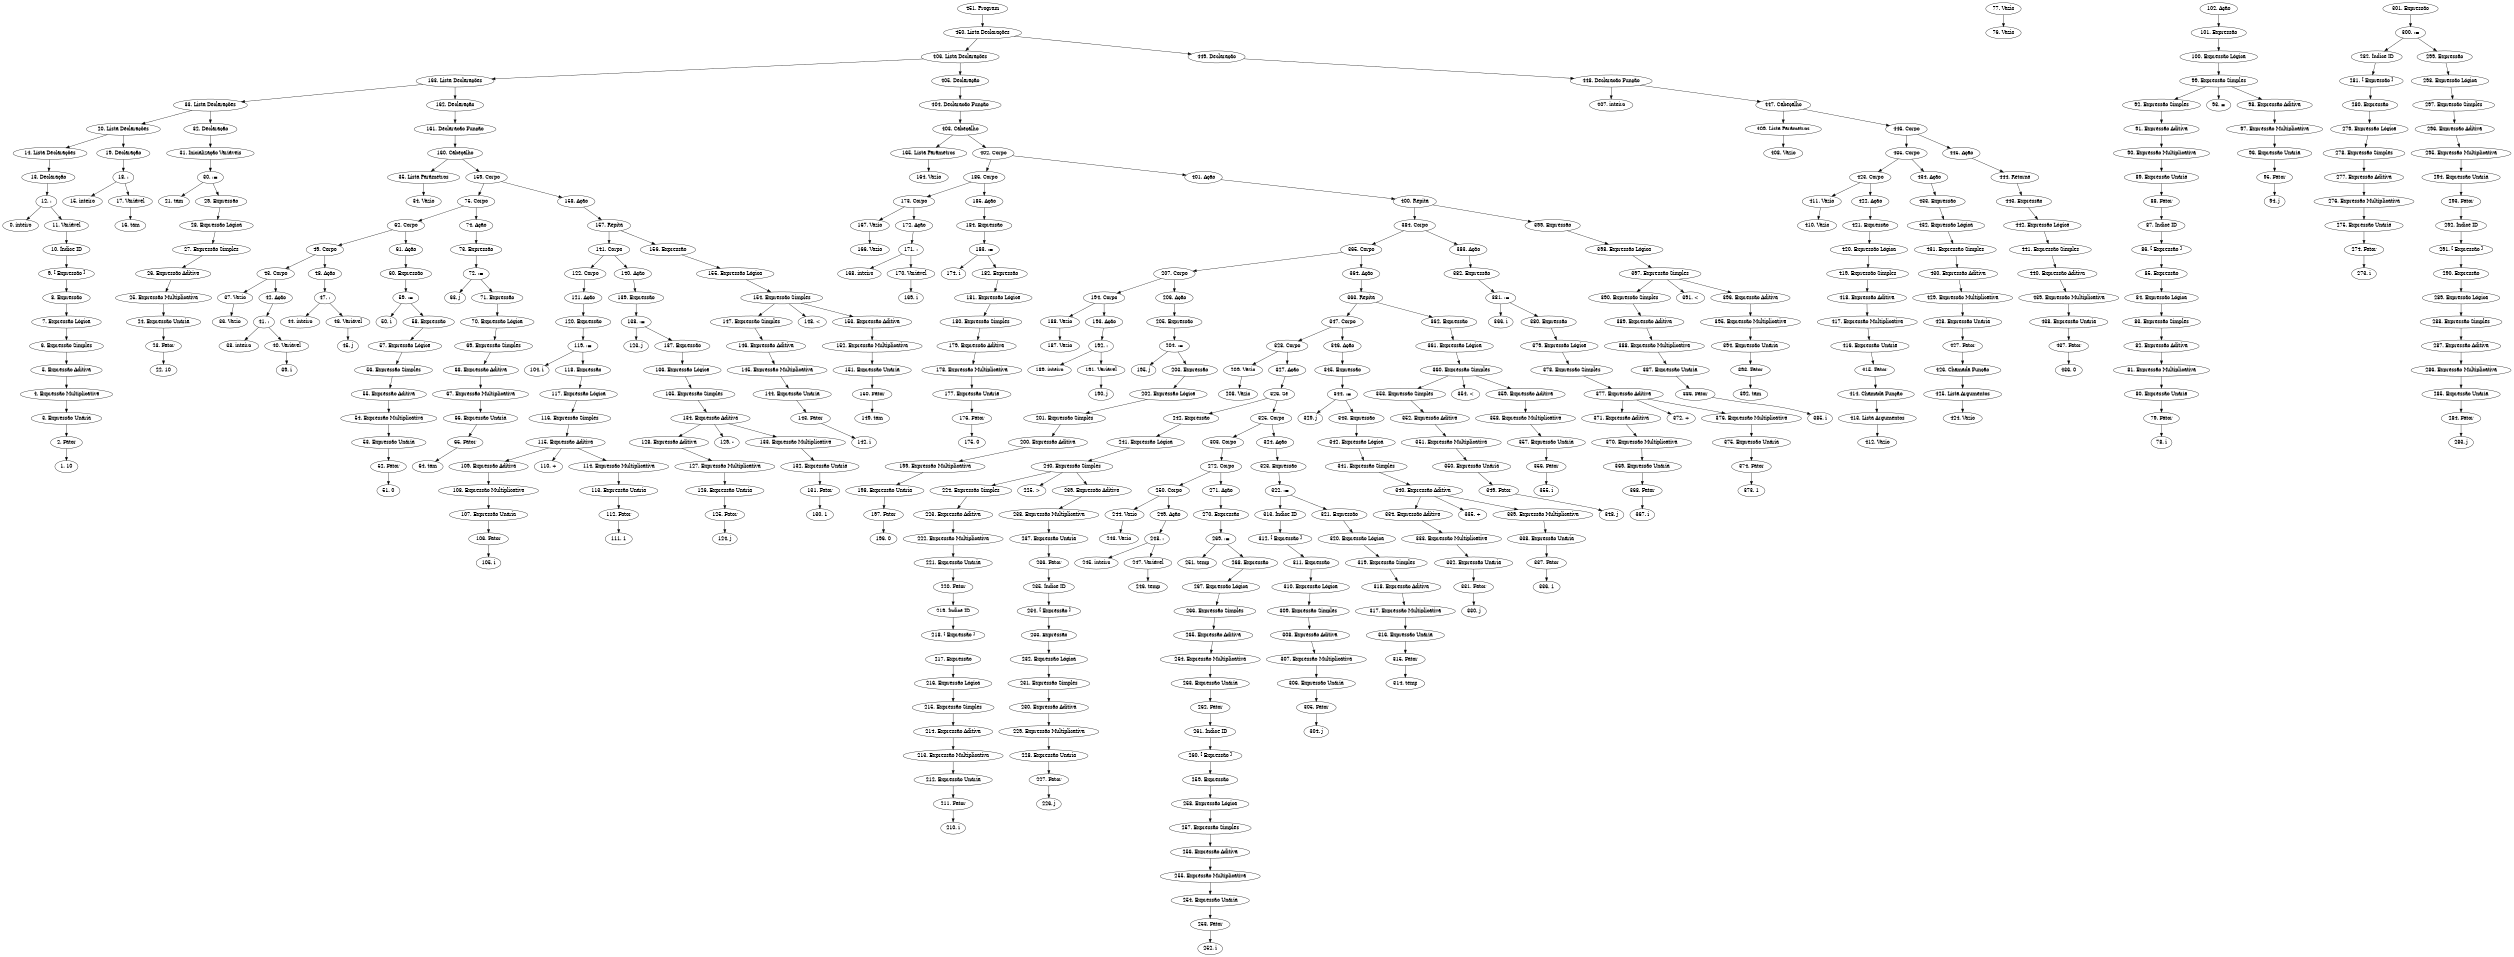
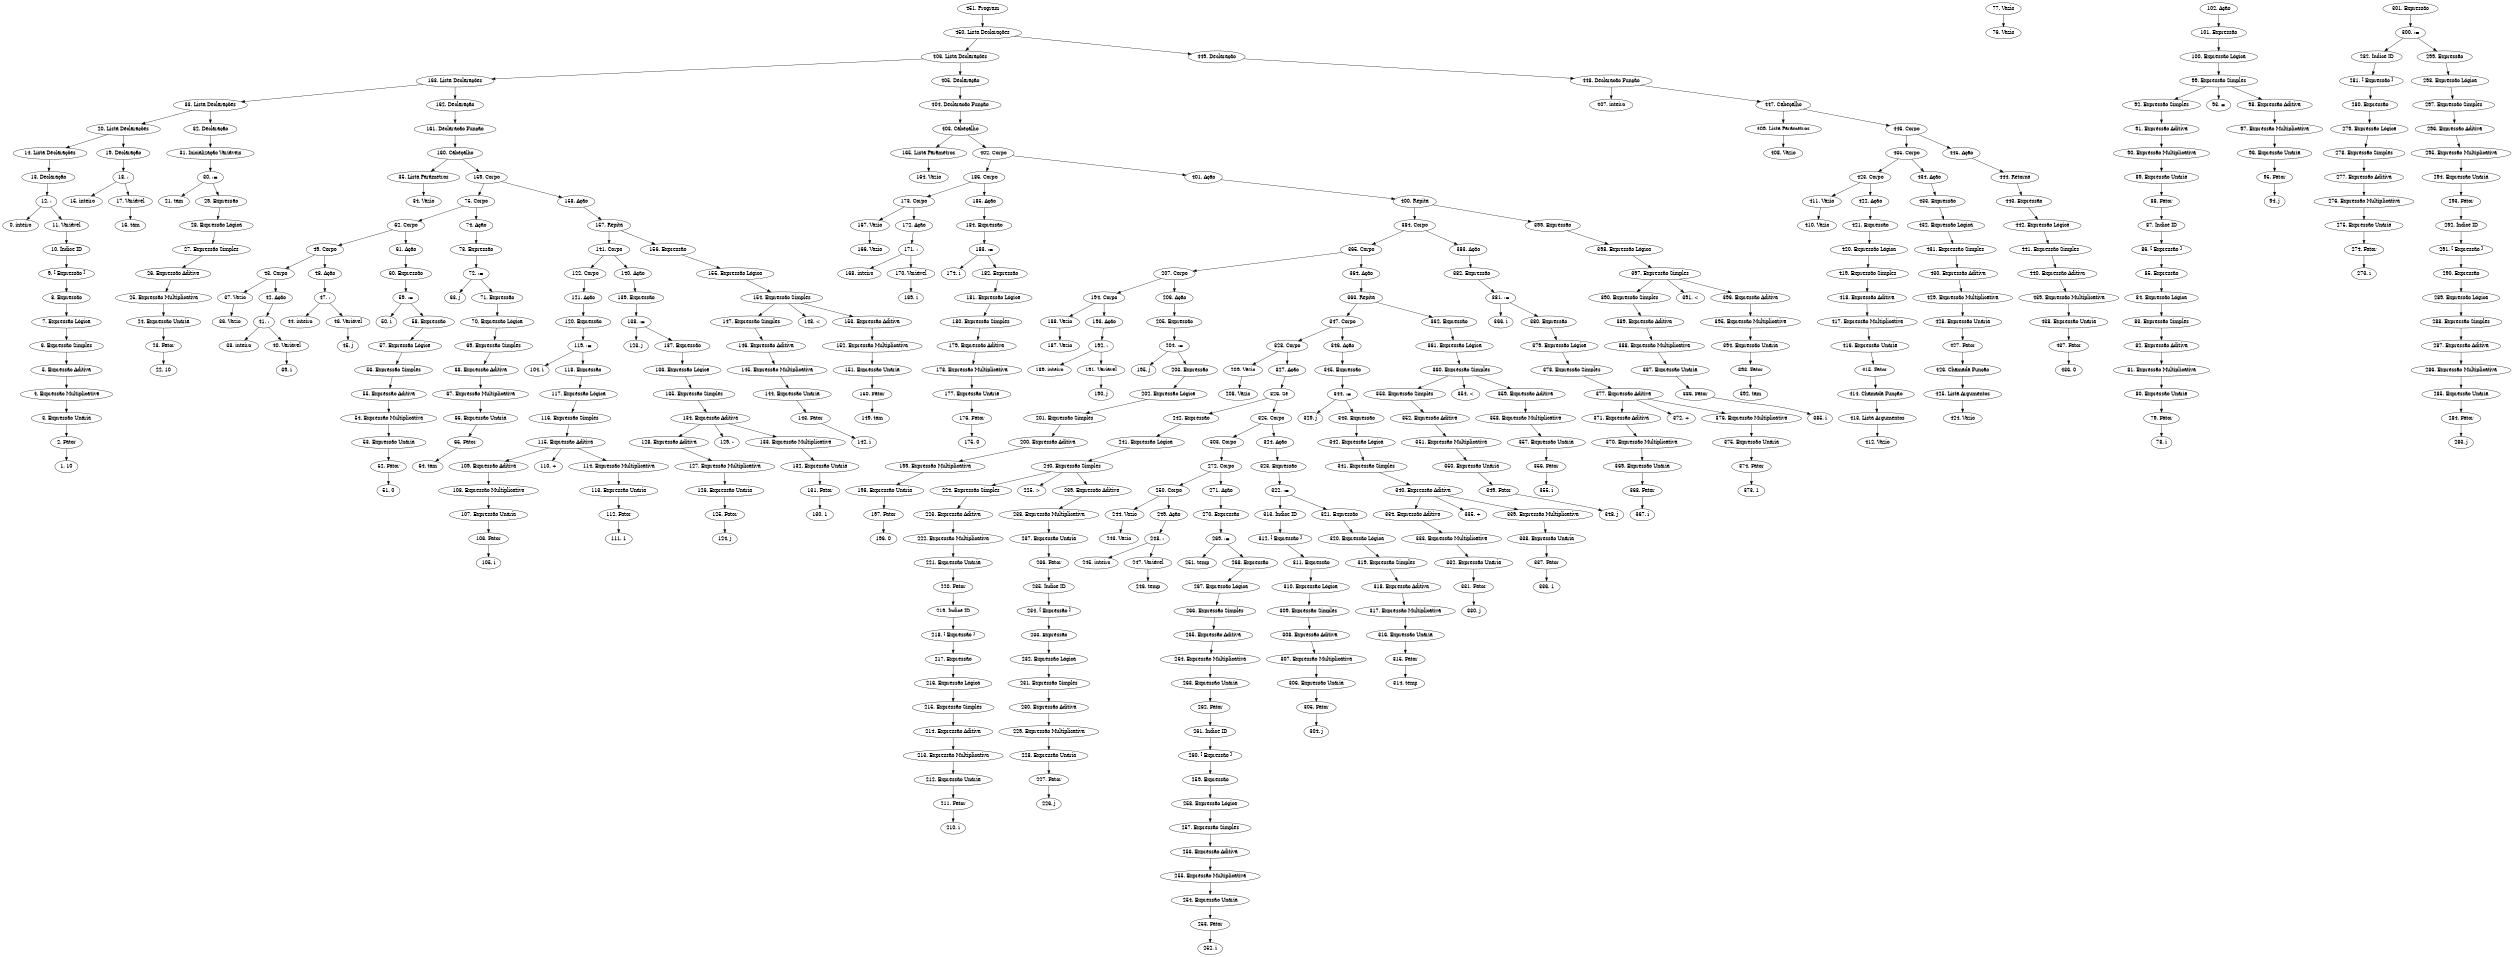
none -> (953, 646)
